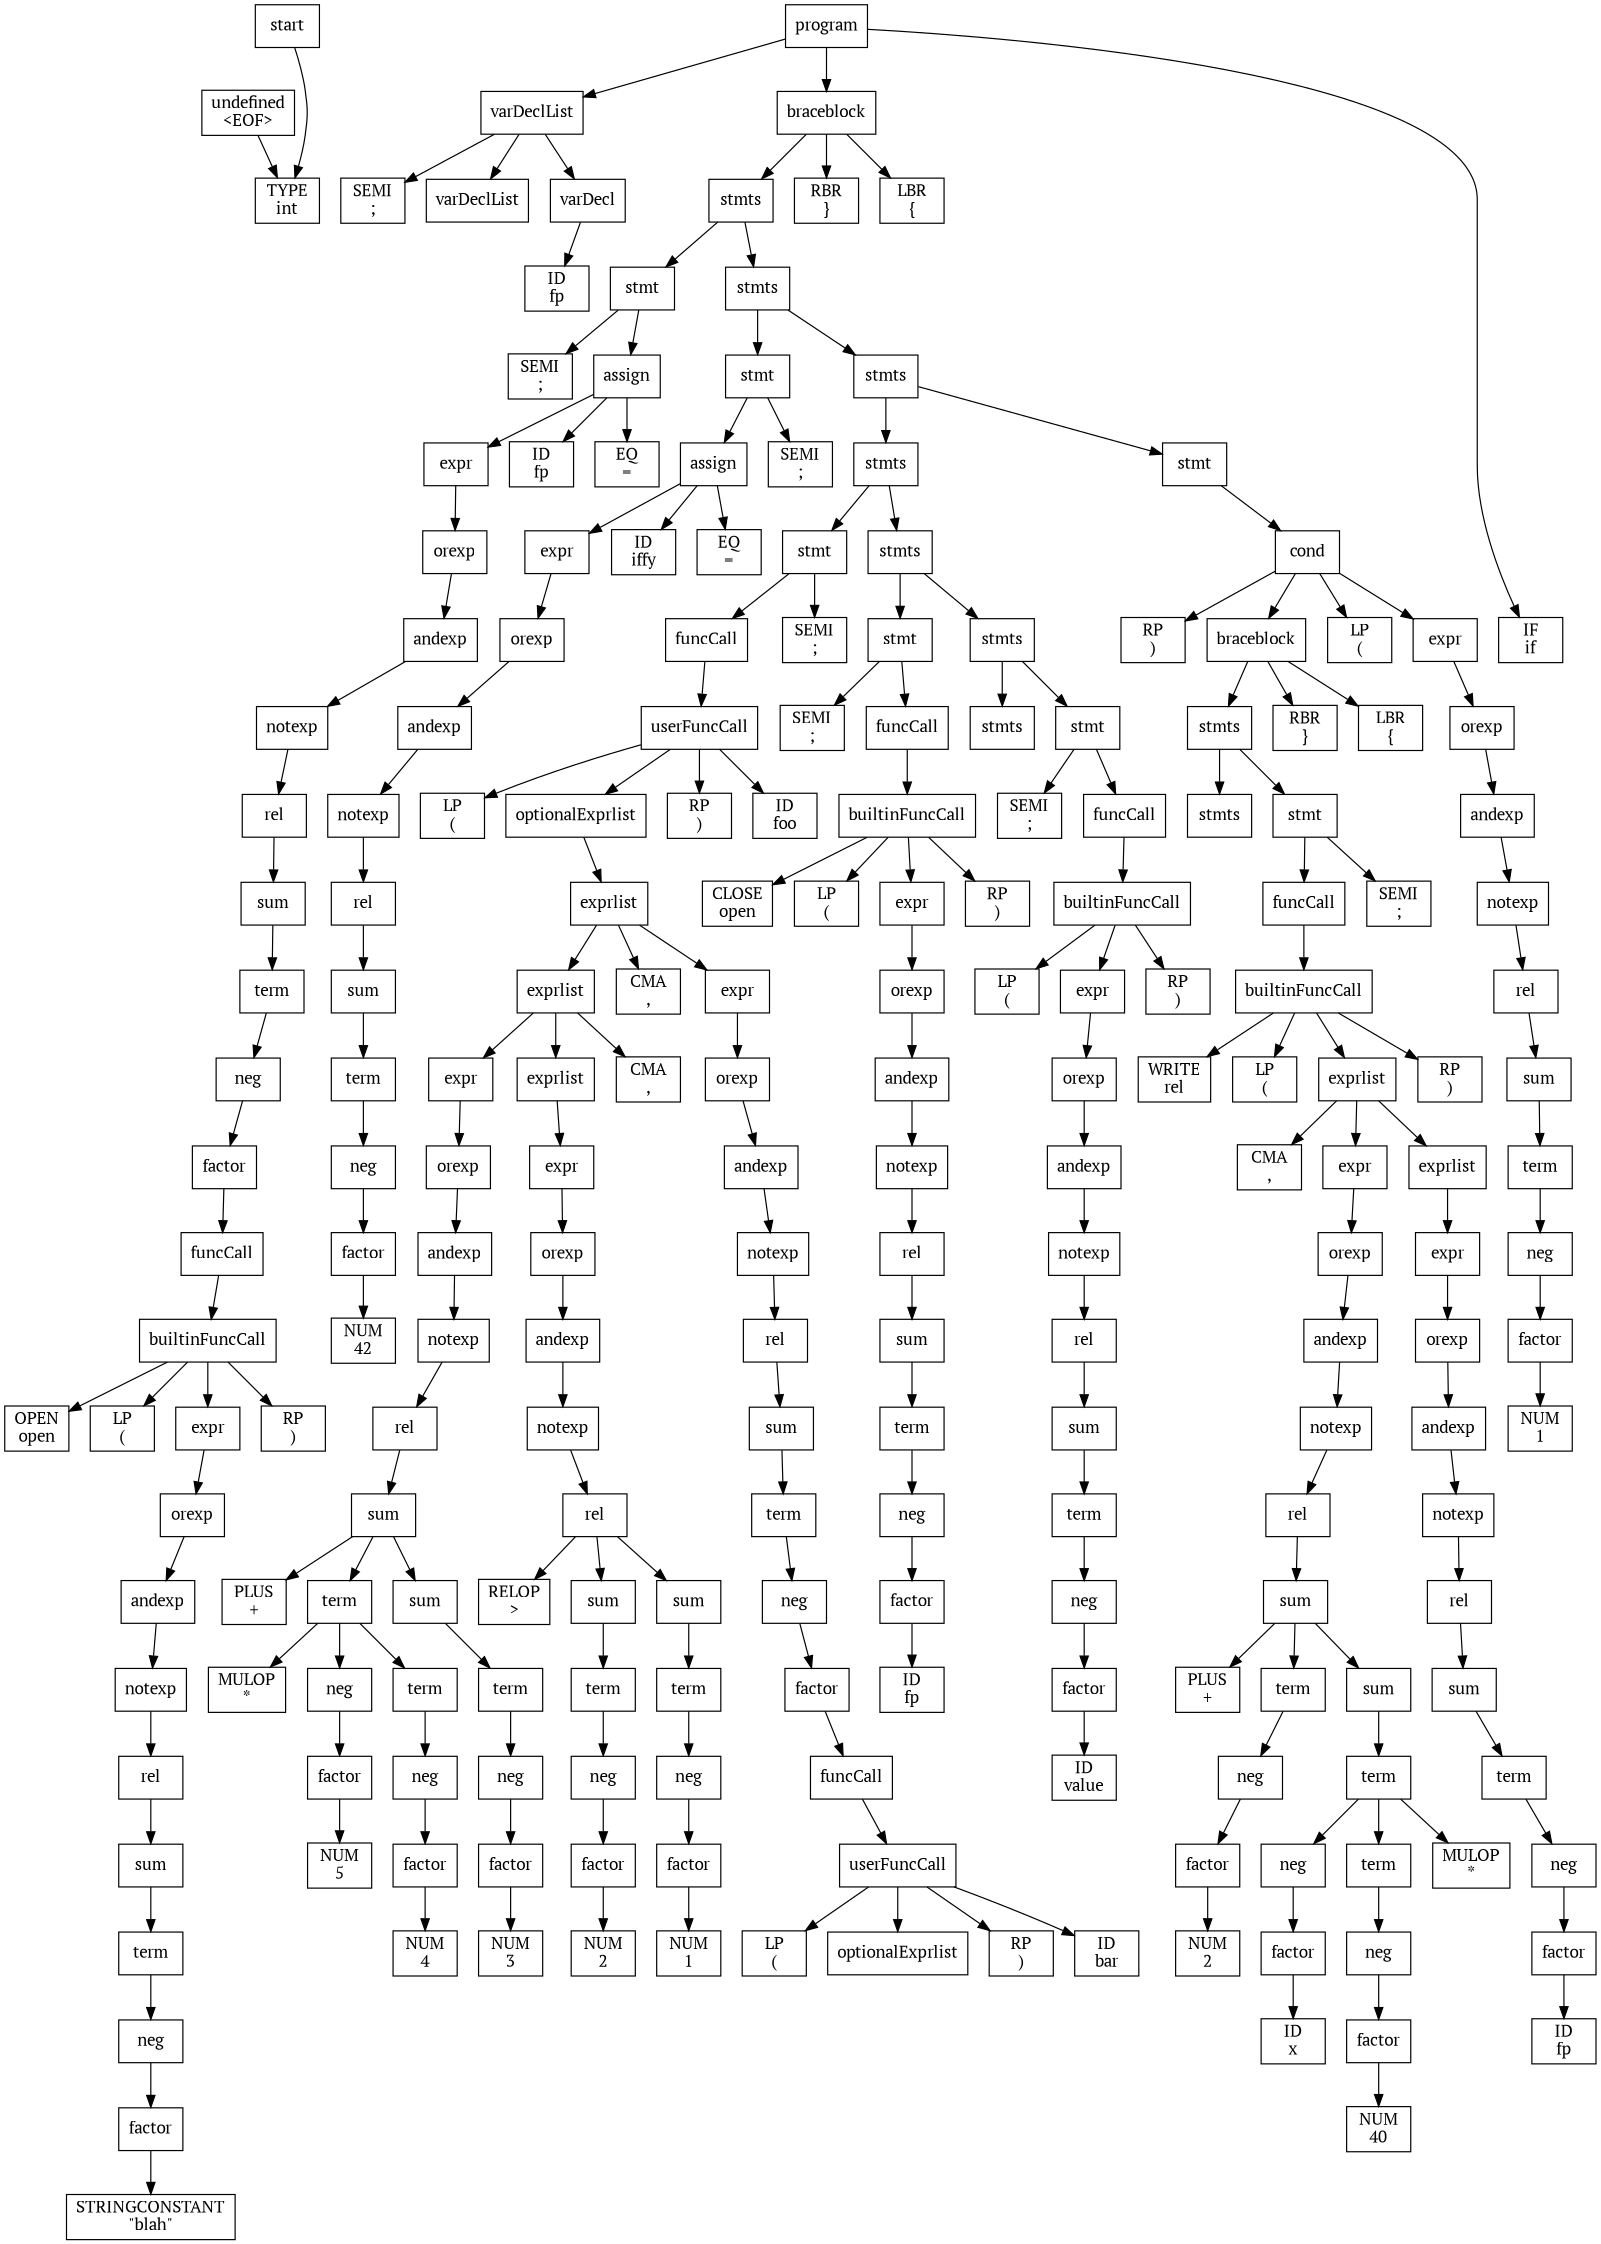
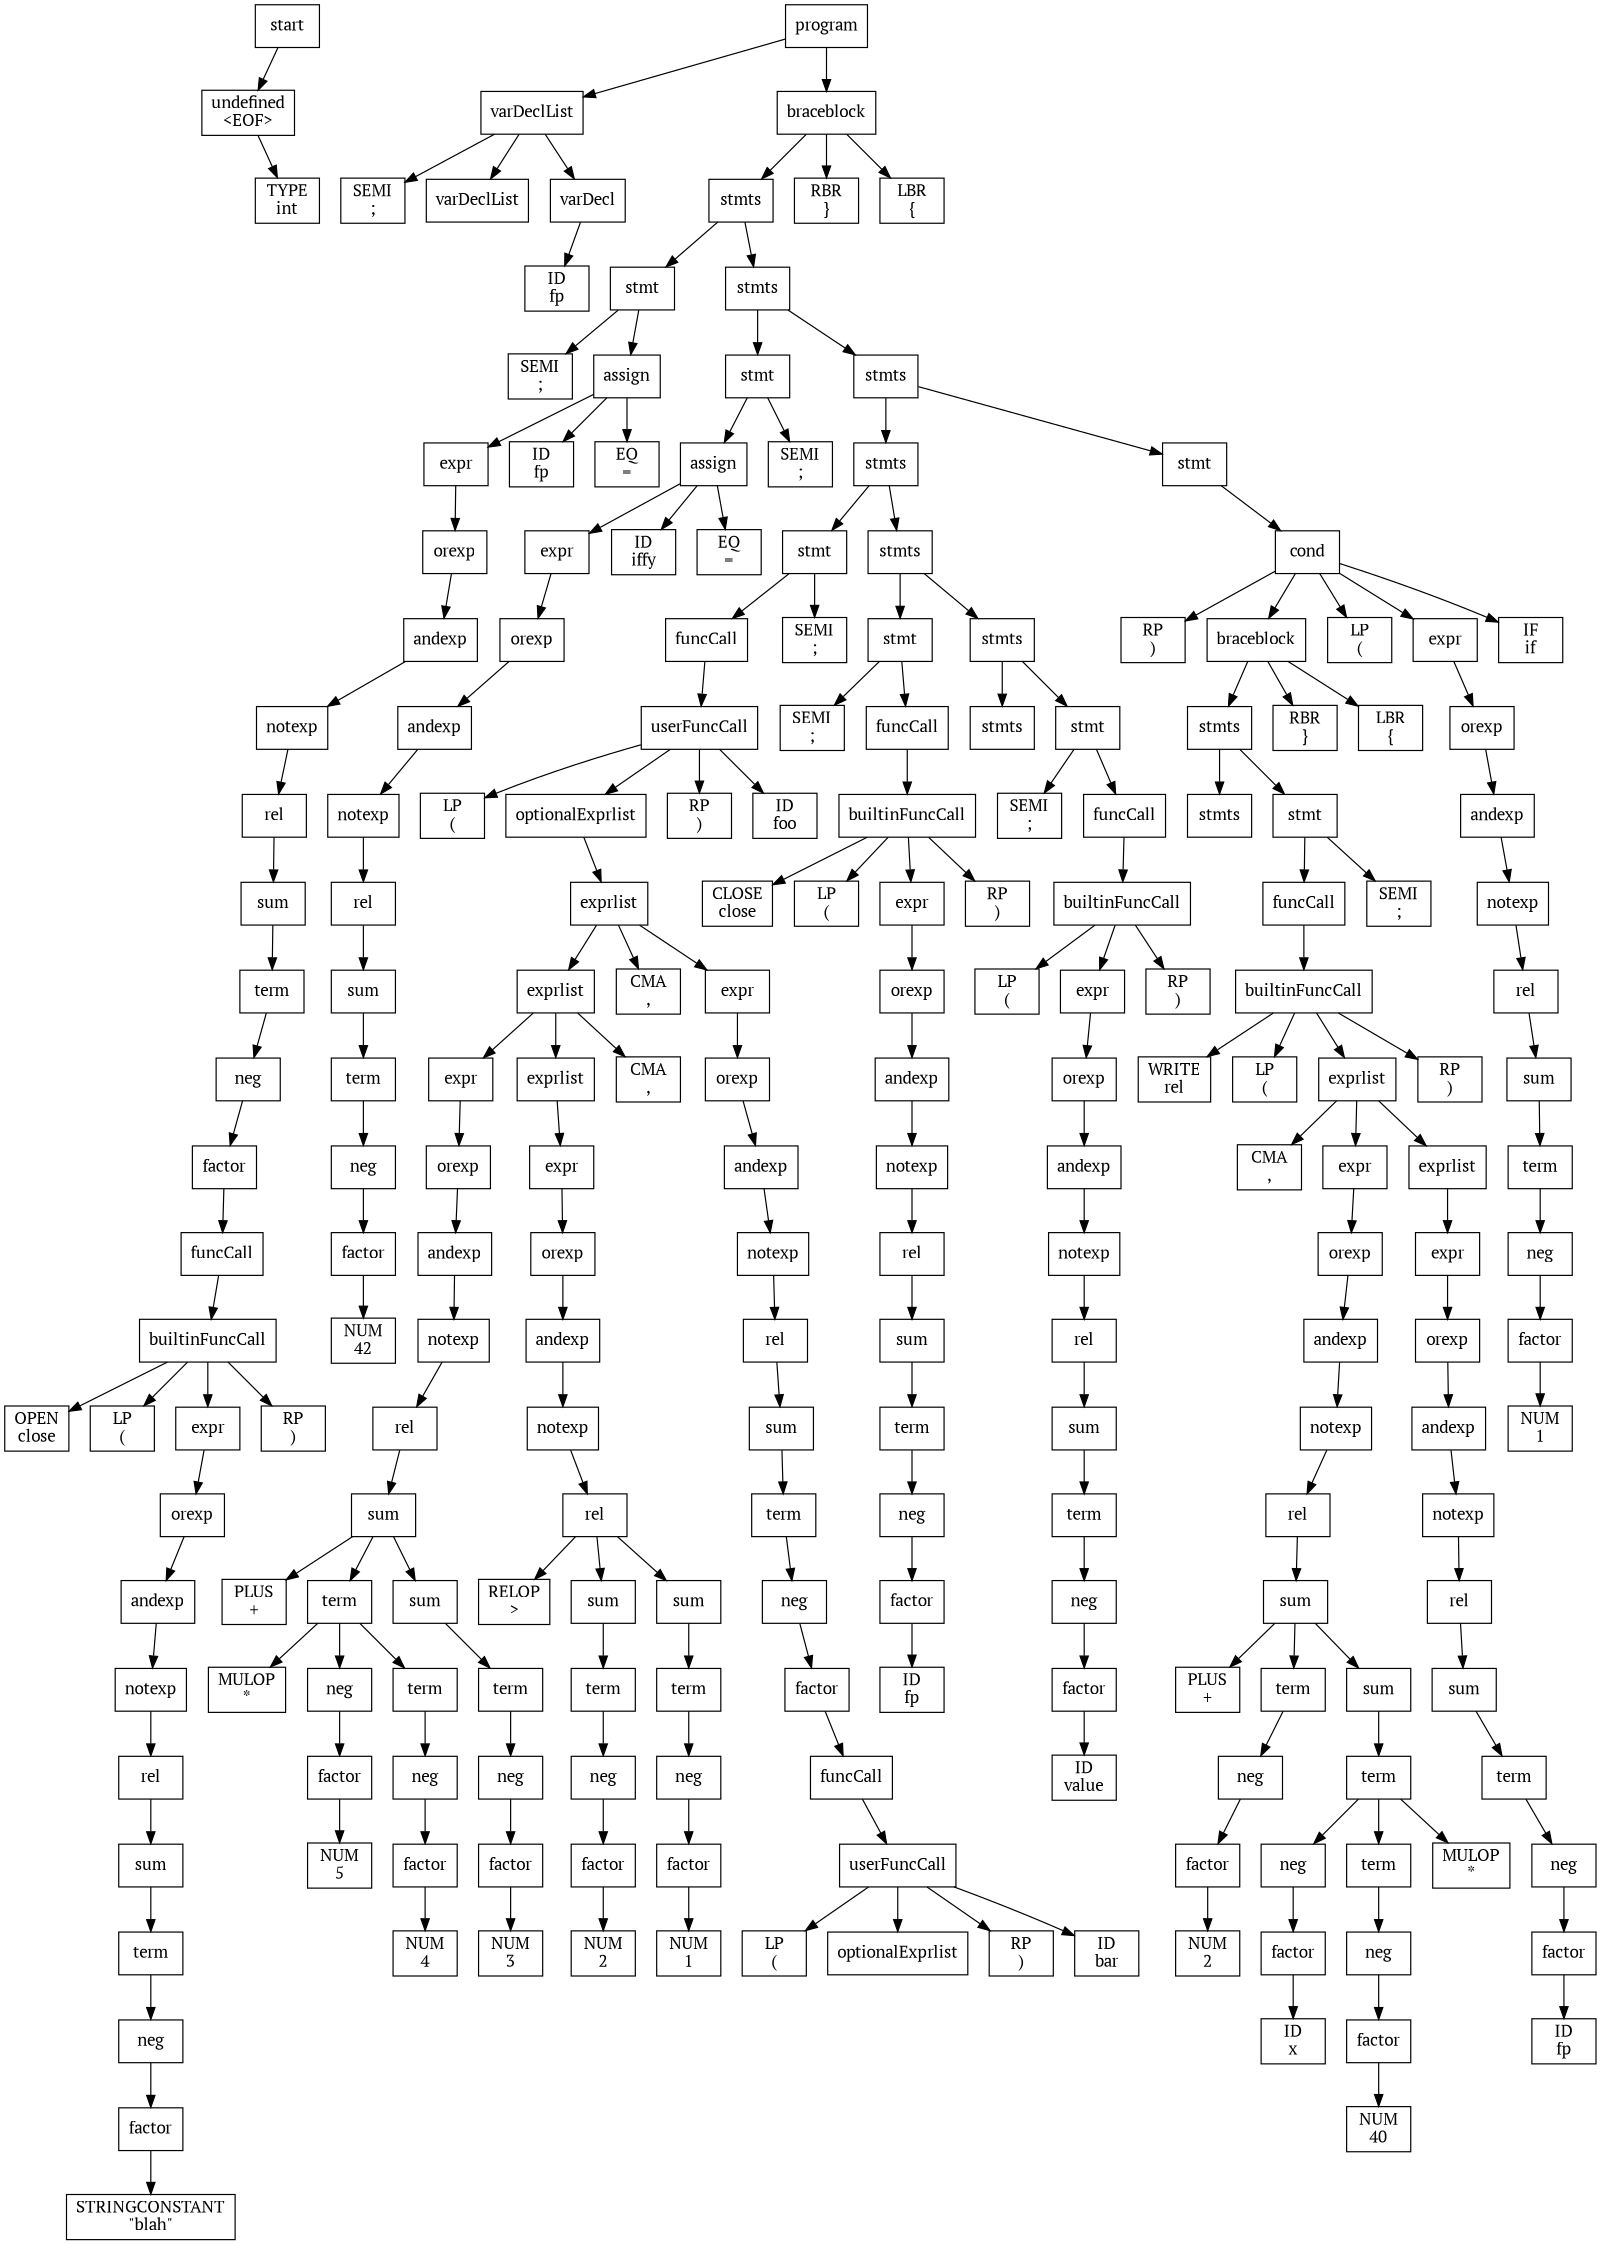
(307, 107) -> (271, 63)
(1393, 117) -> (1414, 589)
(737, 912) -> (737, 912)
(37, 1437) -> (37, 1437)
